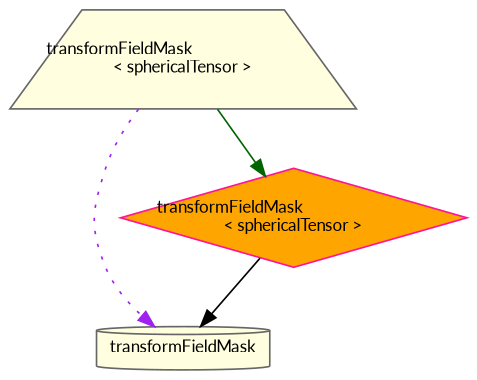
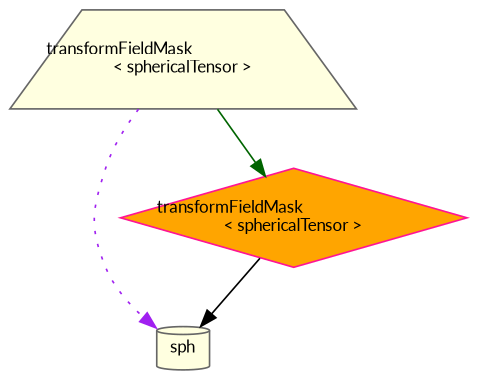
(183, 348) -> (183, 348)
